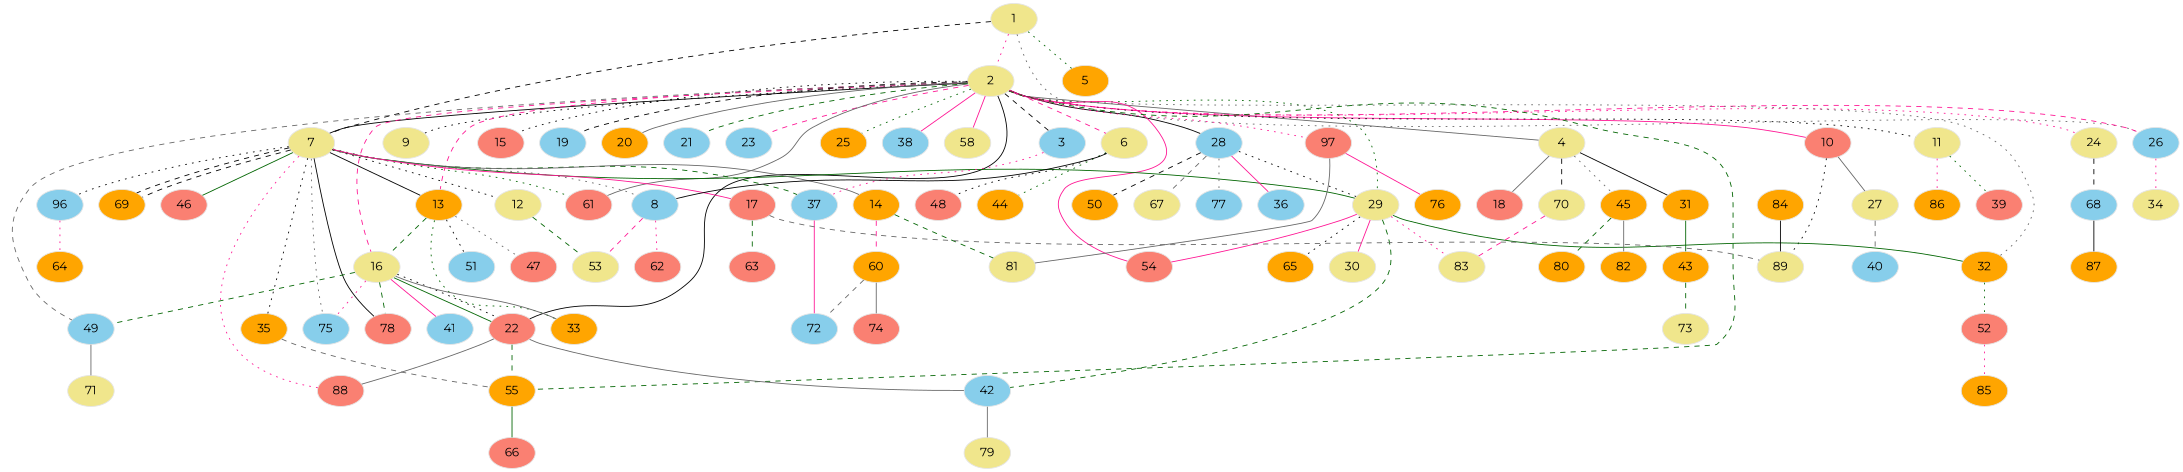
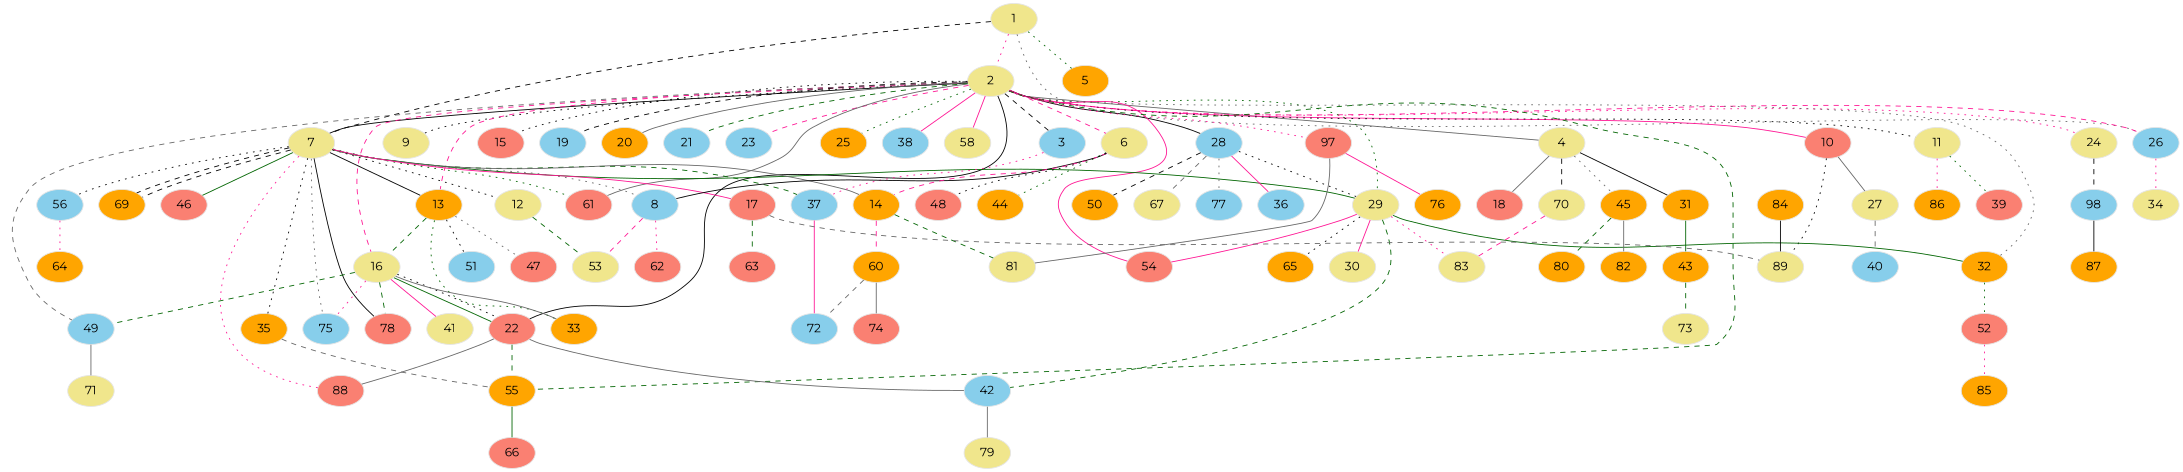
none -> (1000, 174)
(60, 205) -> (60, 205)
(2094, 205) -> (2094, 205)
(450, 329) -> (450, 329)
